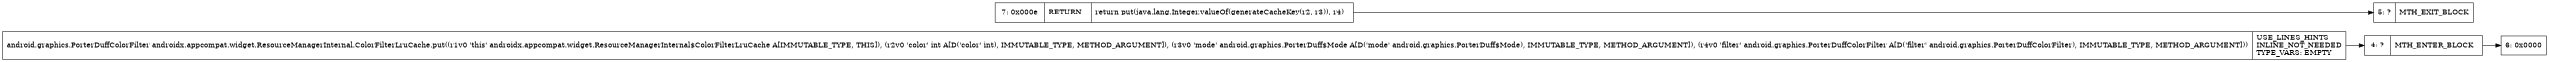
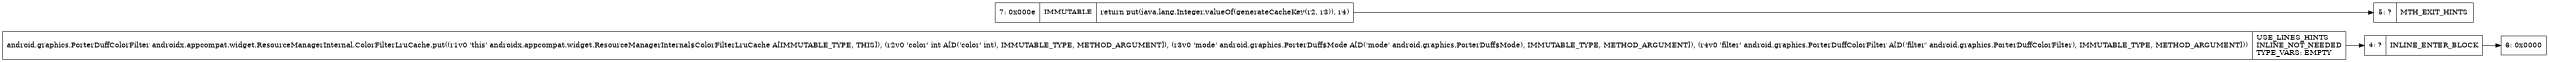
(1065, 12) -> (1068, 12)
(2434, 12) -> (2434, 12)
(2434, 45) -> (2434, 45)
